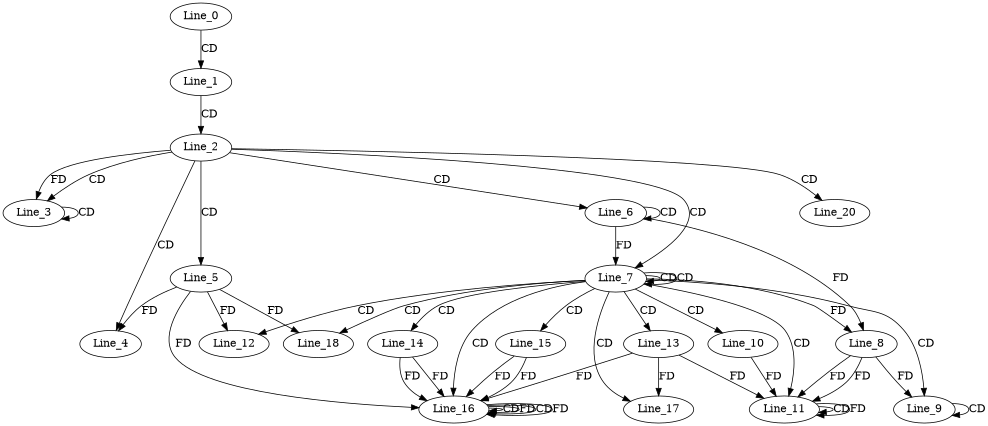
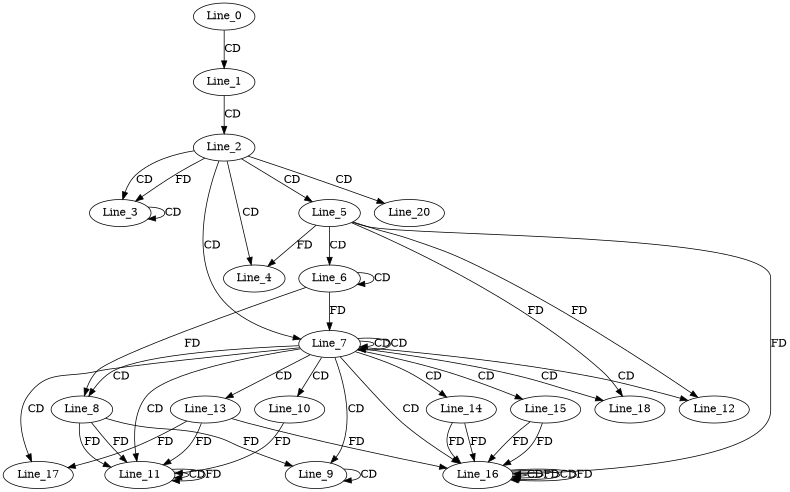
(405, 180) -> (330, 242)
(839, 311) -> (121, 377)
